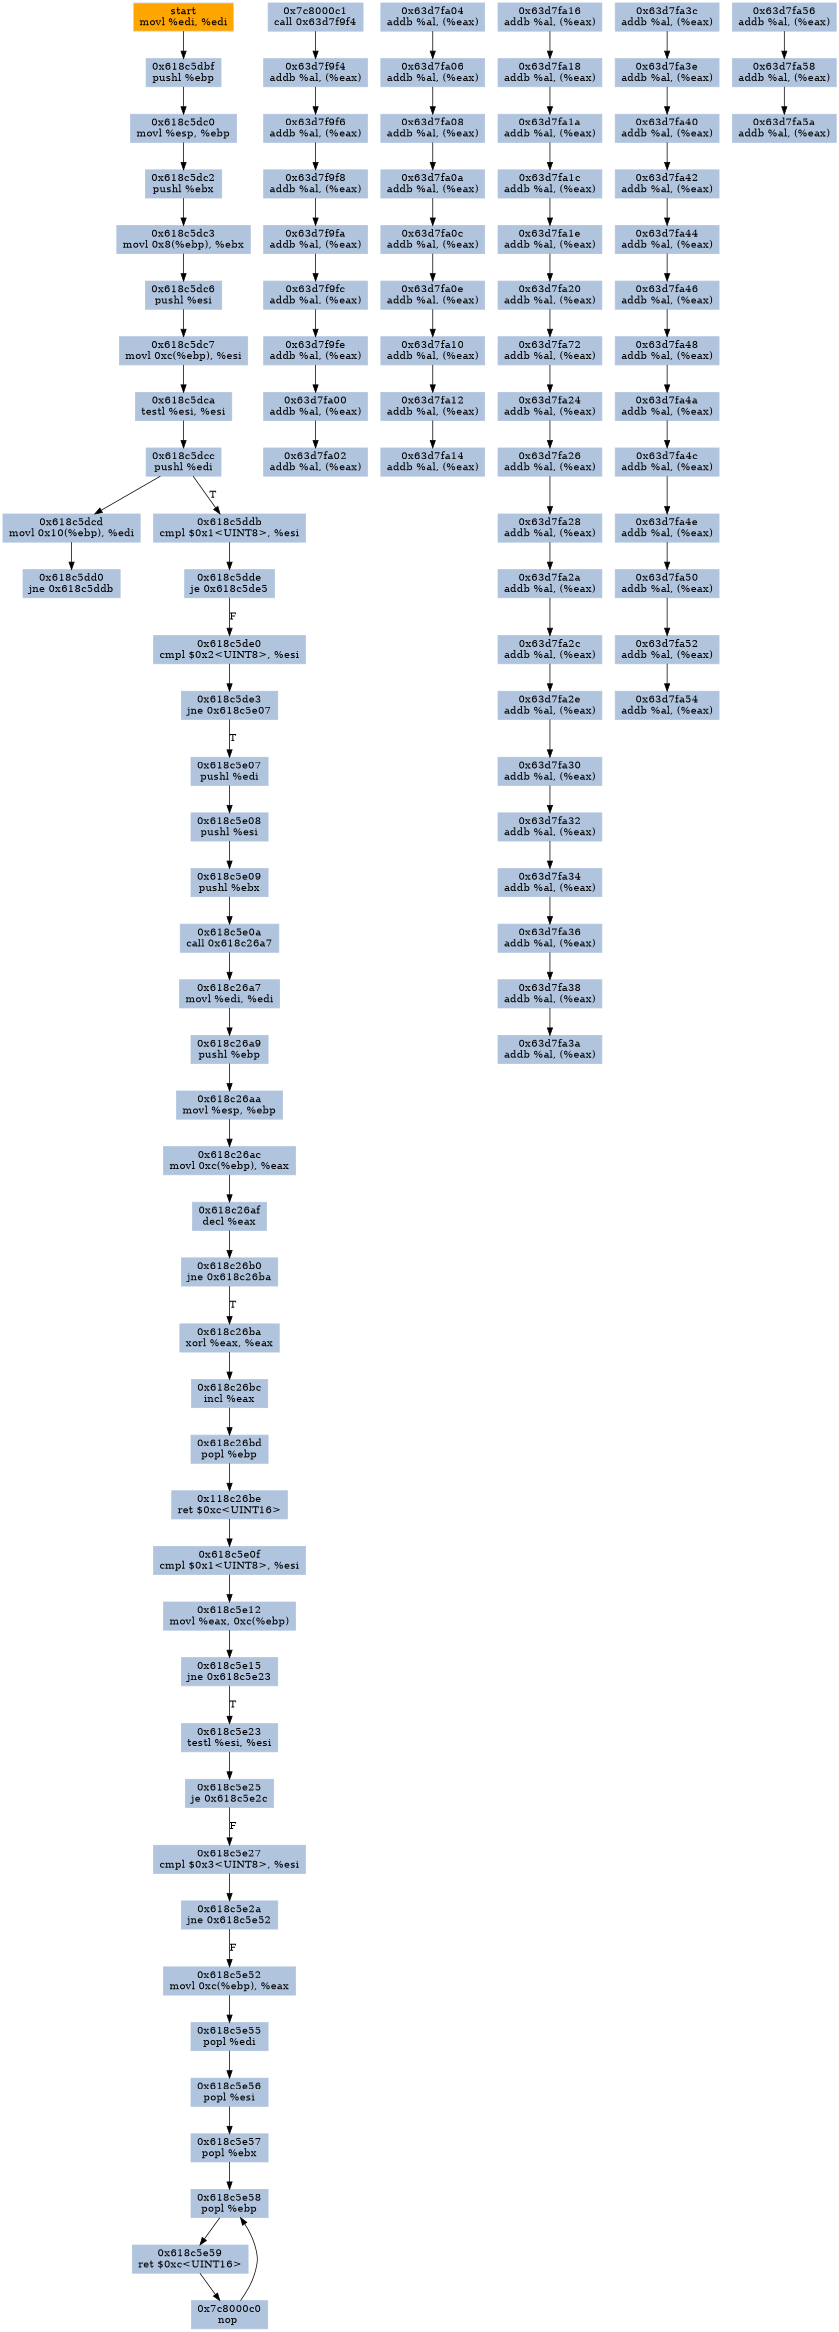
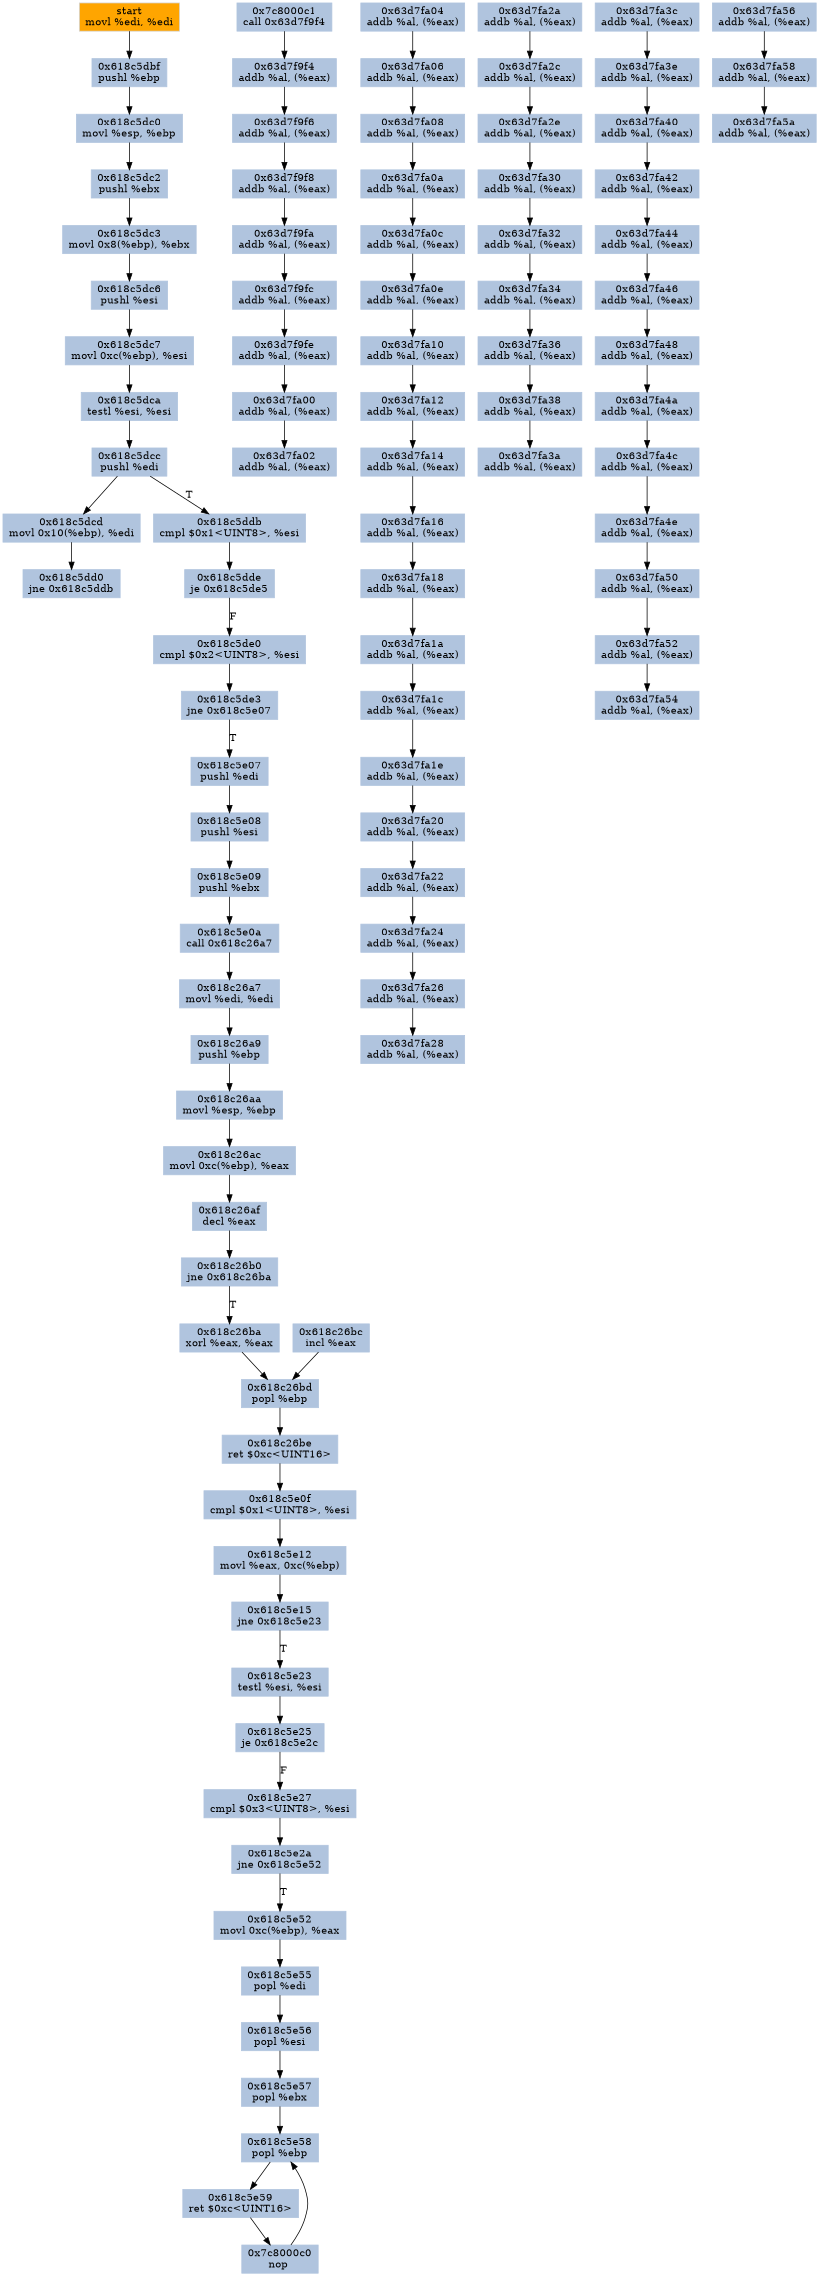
(550, 351) -> (413, 883)
none -> (413, 491)
(550, 552) -> none
(230, 1362) -> (252, 1363)
(230, 1505) -> (280, 1449)
(233, 1948) -> (284, 1892)
